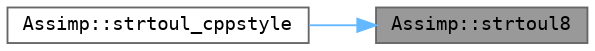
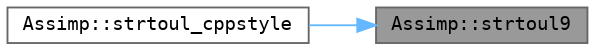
(482, 25) -> (482, 25)
